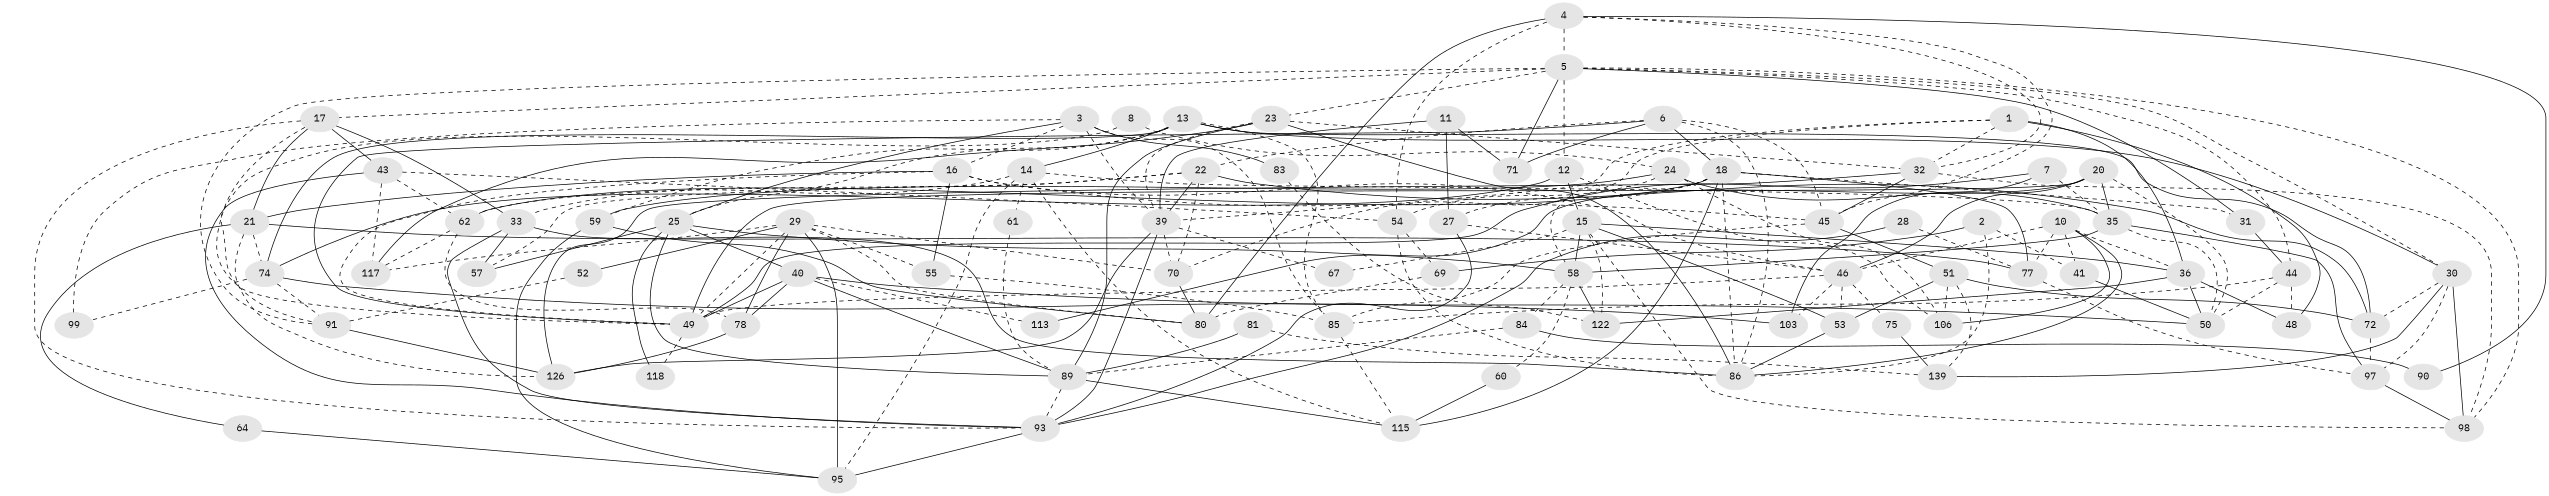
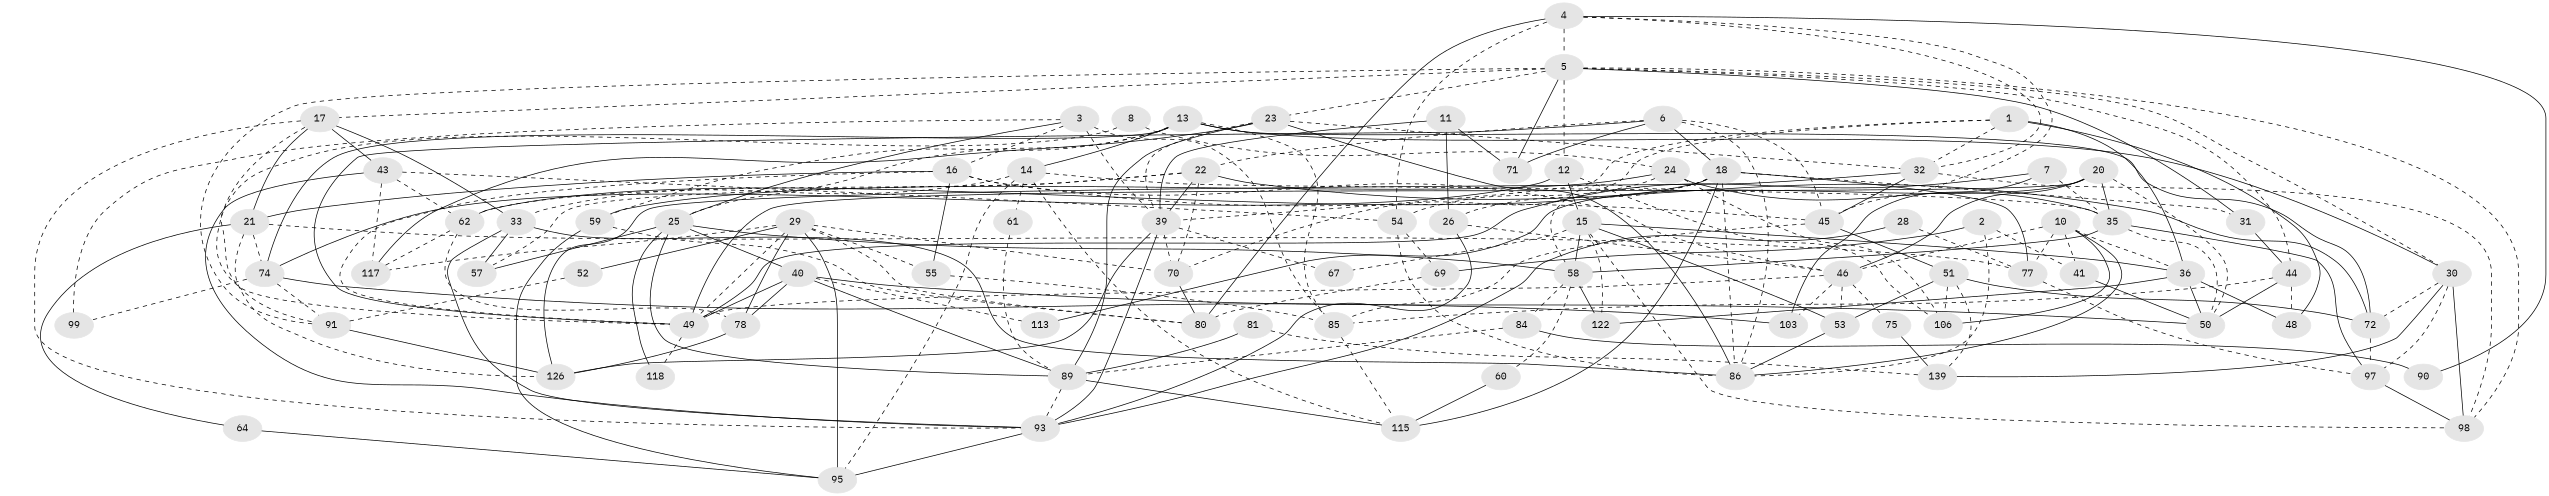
(1280, 171) -> none
(1449, 222) -> (1449, 222)
(1097, 238) -> (1097, 238)
(908, 293) -> (908, 293)
(2250, 299) -> (2250, 299)
